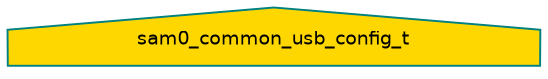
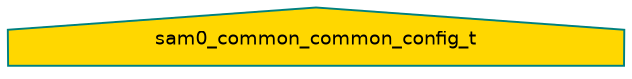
(274, 40) -> (316, 40)
